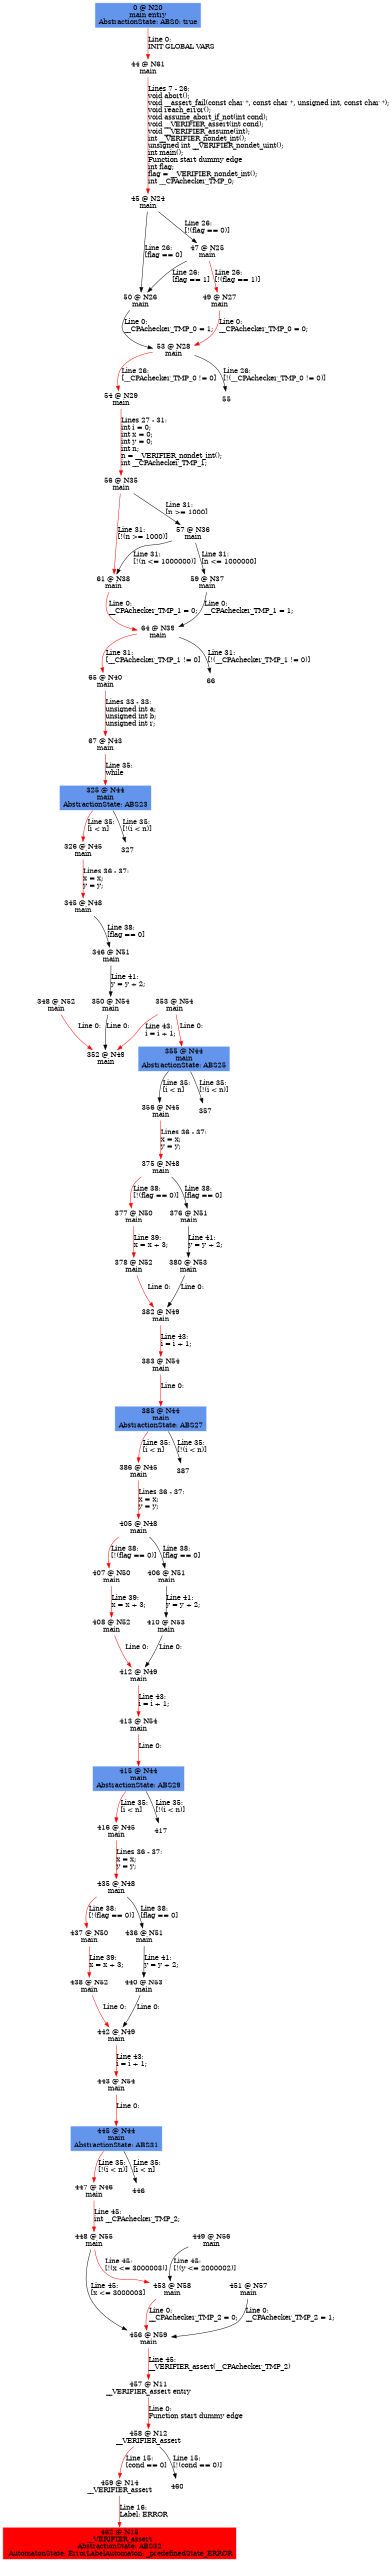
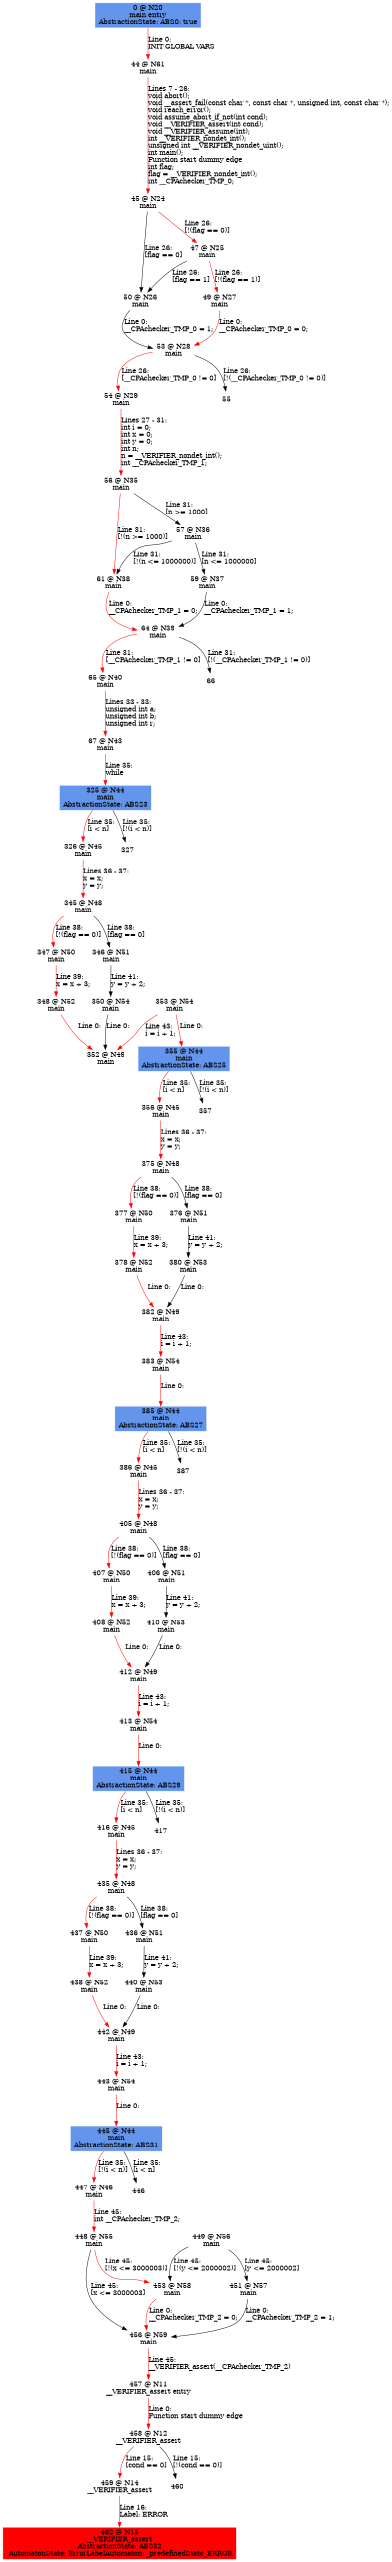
(176, 226) -> (176, 226)
none -> (56, 956)
(161, 1084) -> (161, 1084)
none -> (240, 2261)
